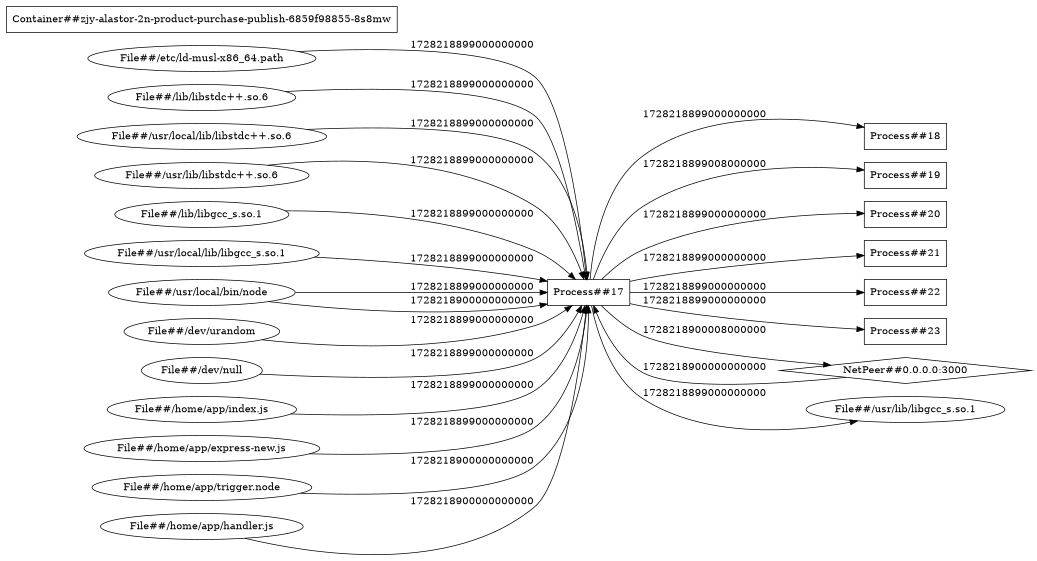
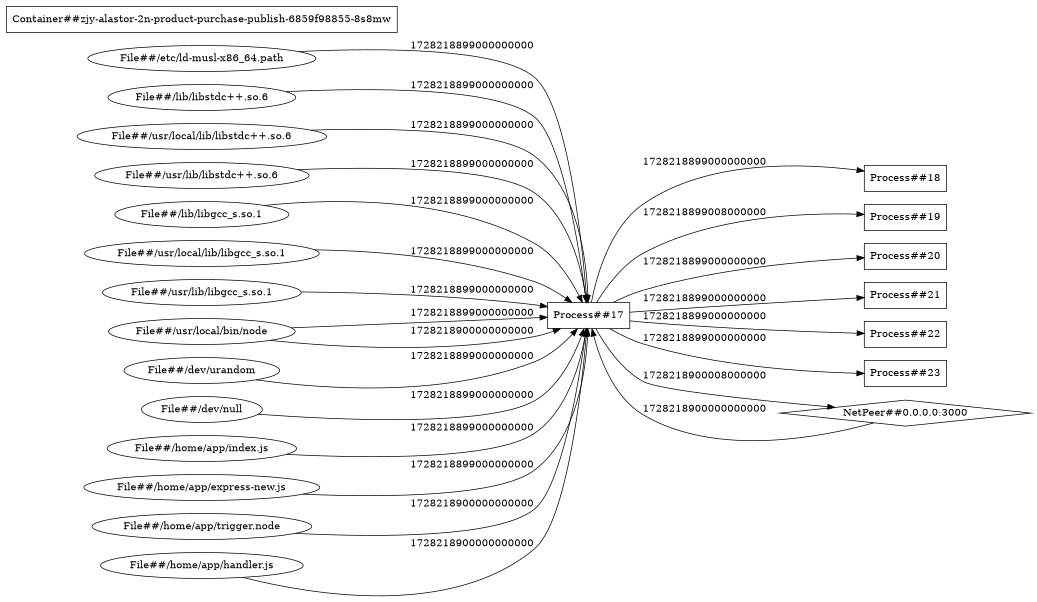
(690, 420) -> (421, 296)
